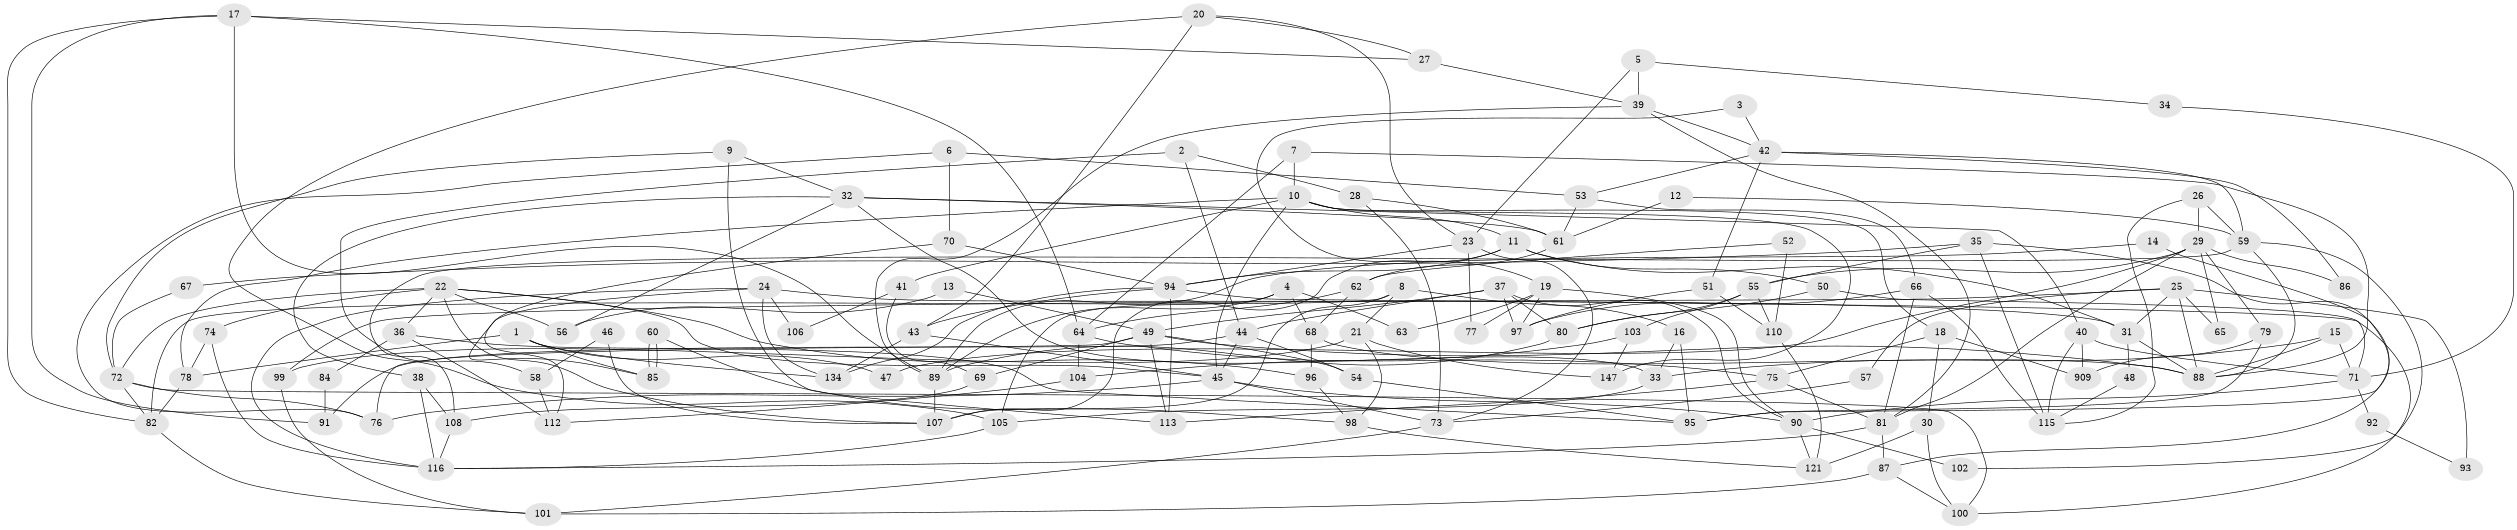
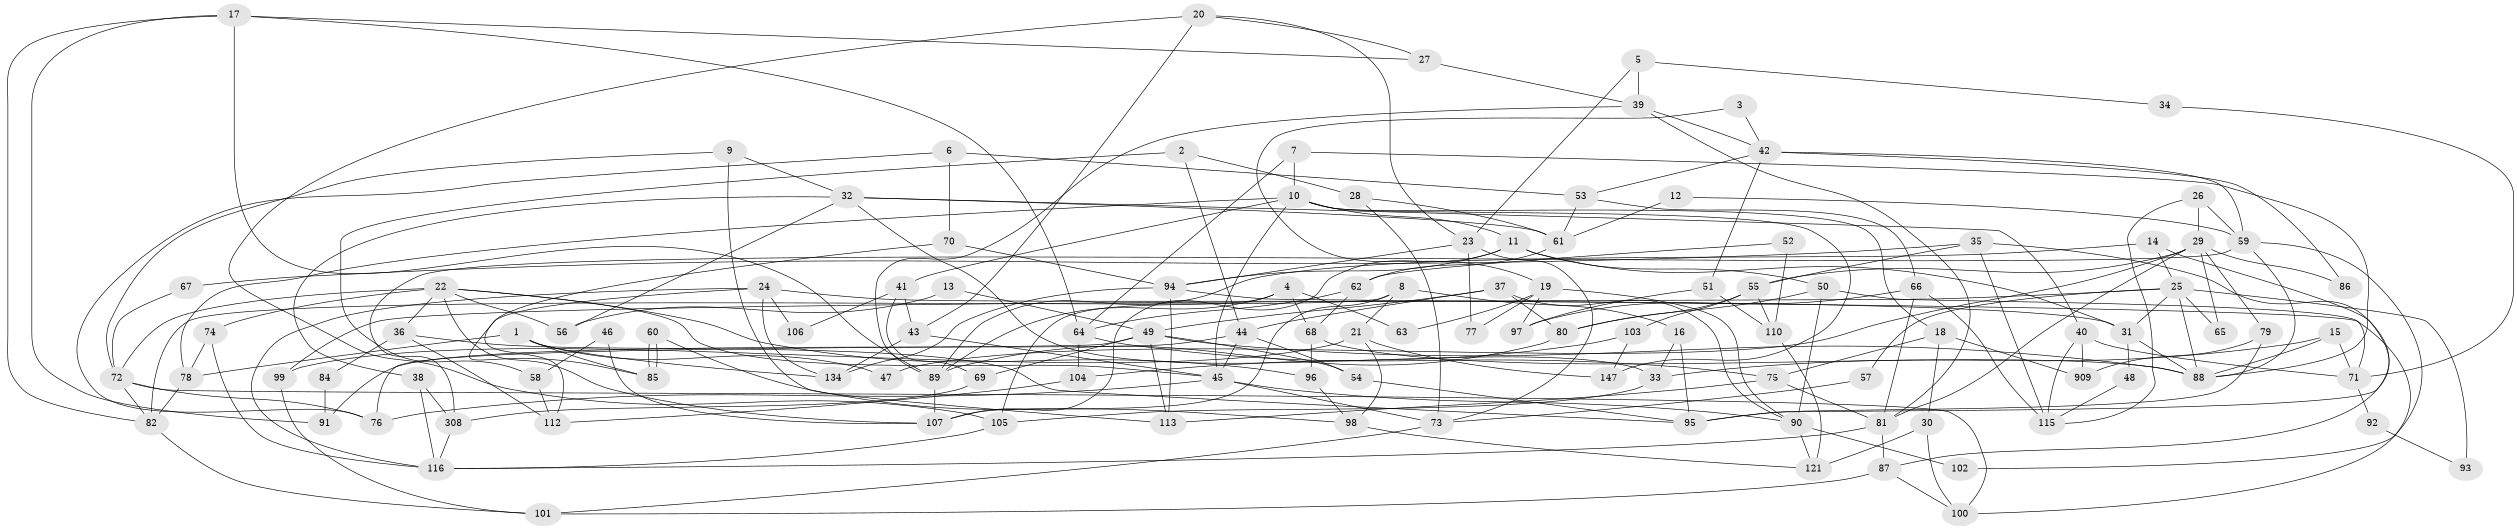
none -> (2165, 265)
(1039, 301) -> (908, 310)
(1510, 314) -> none
(2075, 399) -> (1810, 356)
(454, 424) -> (454, 424)
